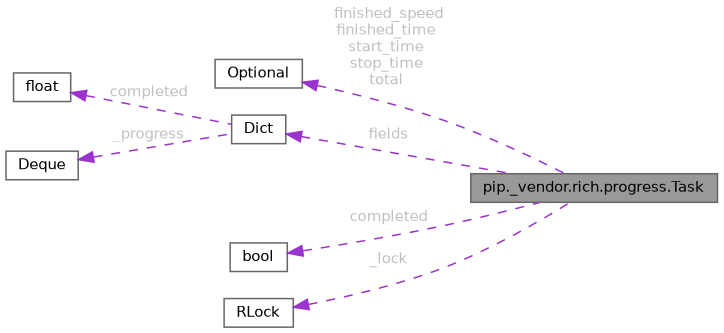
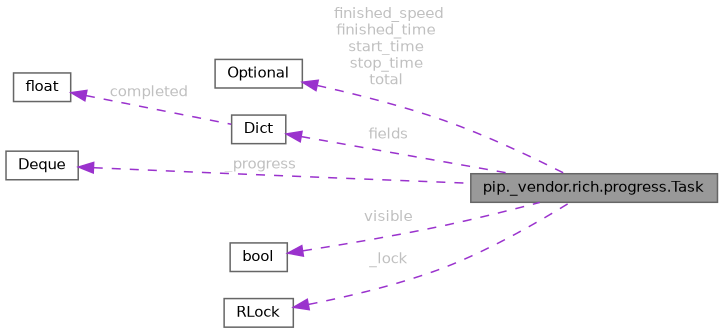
(162, 145) -> (282, 176)
(387, 217) -> (387, 217)
